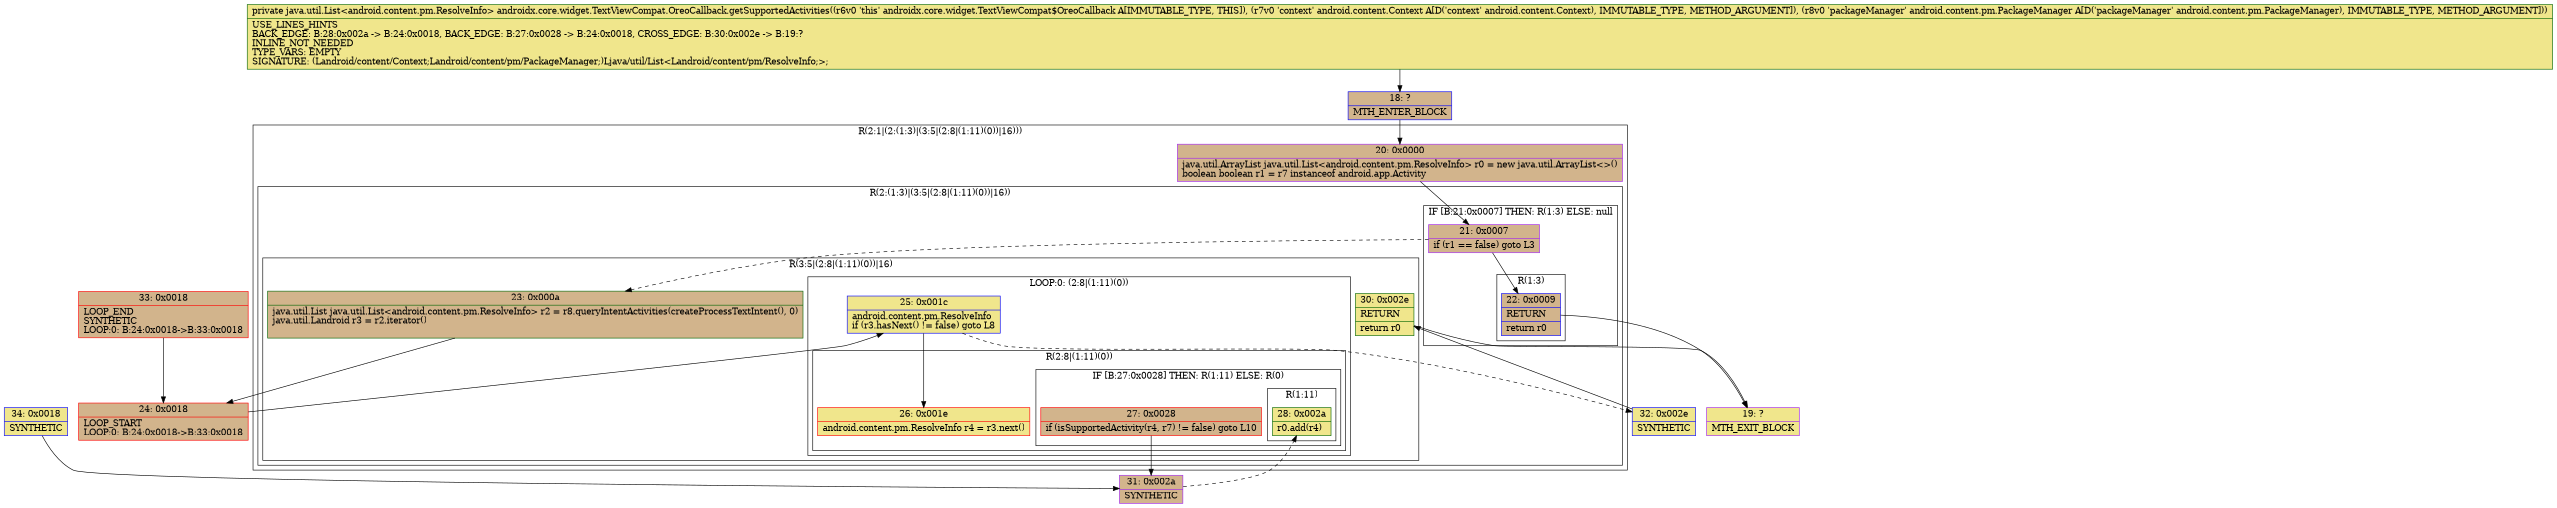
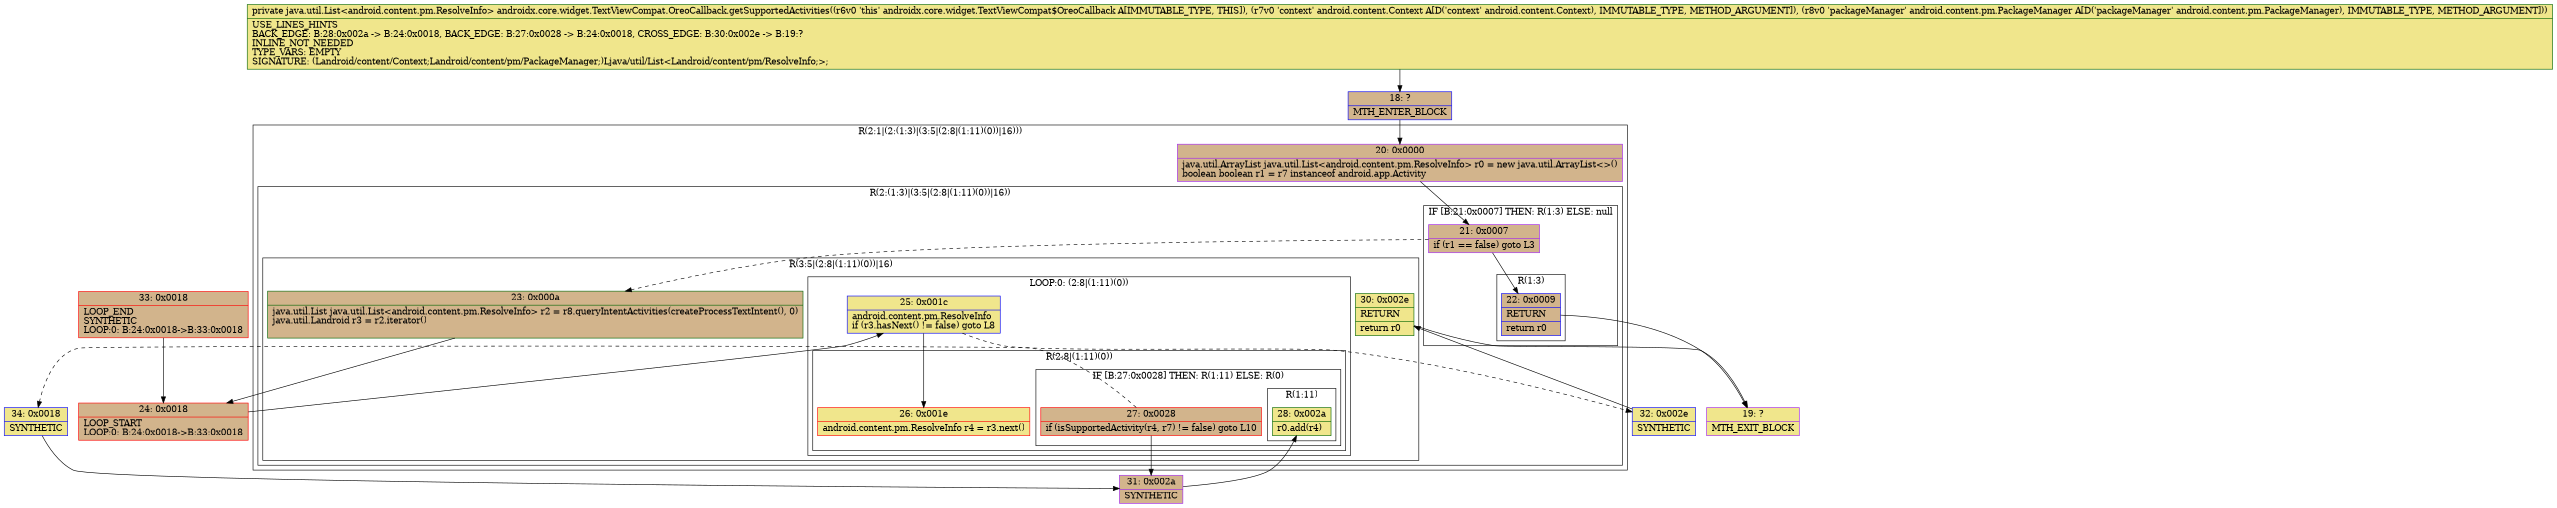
none -> (581, 346)
(1246, 478) -> (1246, 478)
